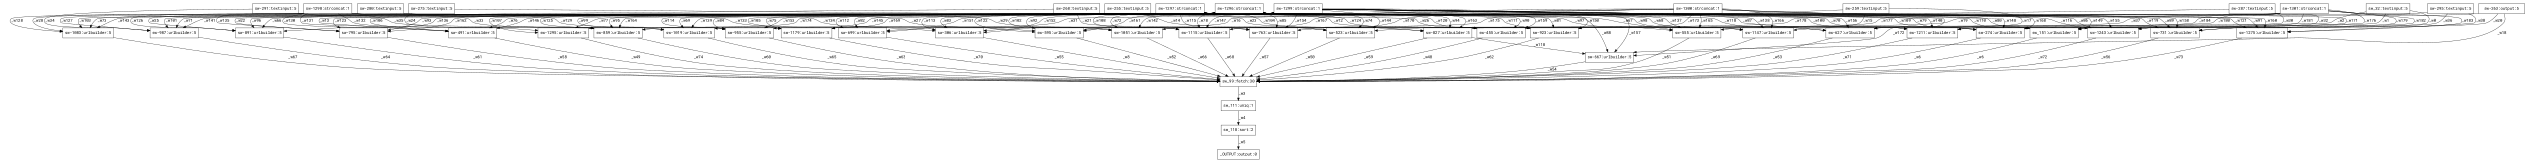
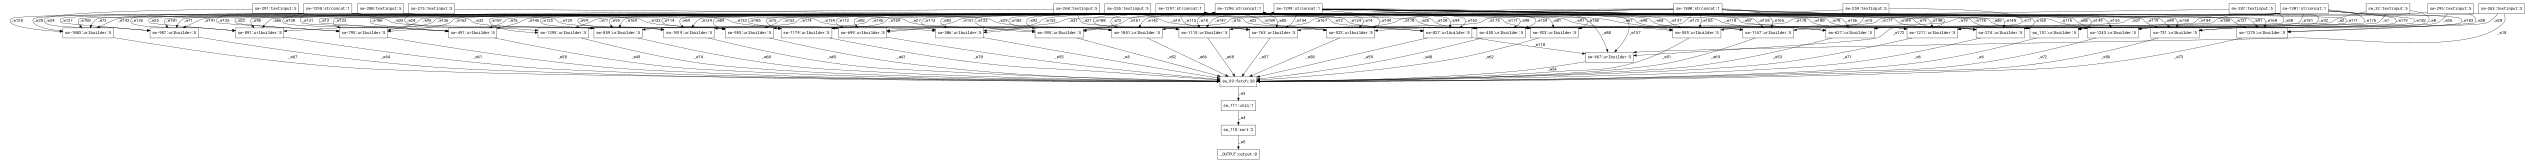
(2502, 9) -> (2502, 9)
(463, 27) -> (642, 20)
